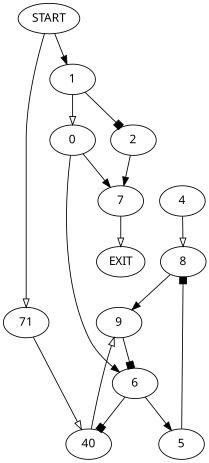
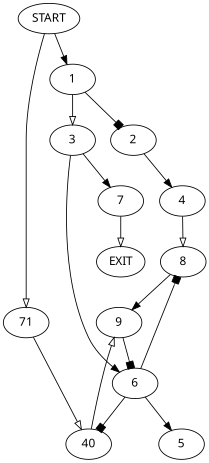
(73, 140) -> (73, 140)
(128, 166) -> (155, 167)
(182, 357) -> (158, 327)
